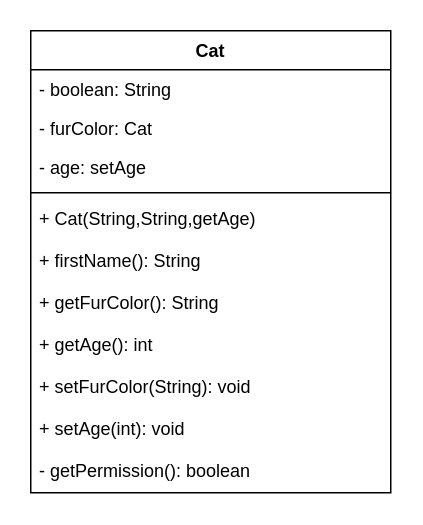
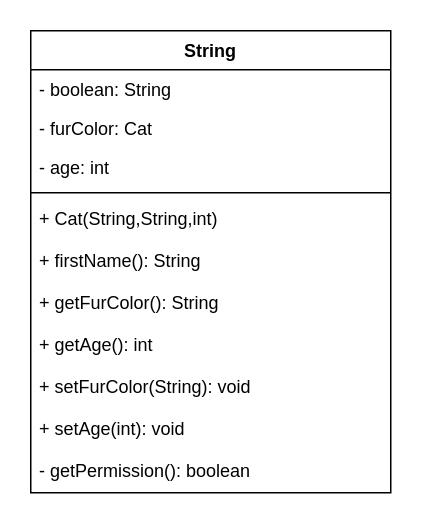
(210, 51) -> (210, 51)
(100, 168) -> (82, 168)
(166, 219) -> (148, 219)
